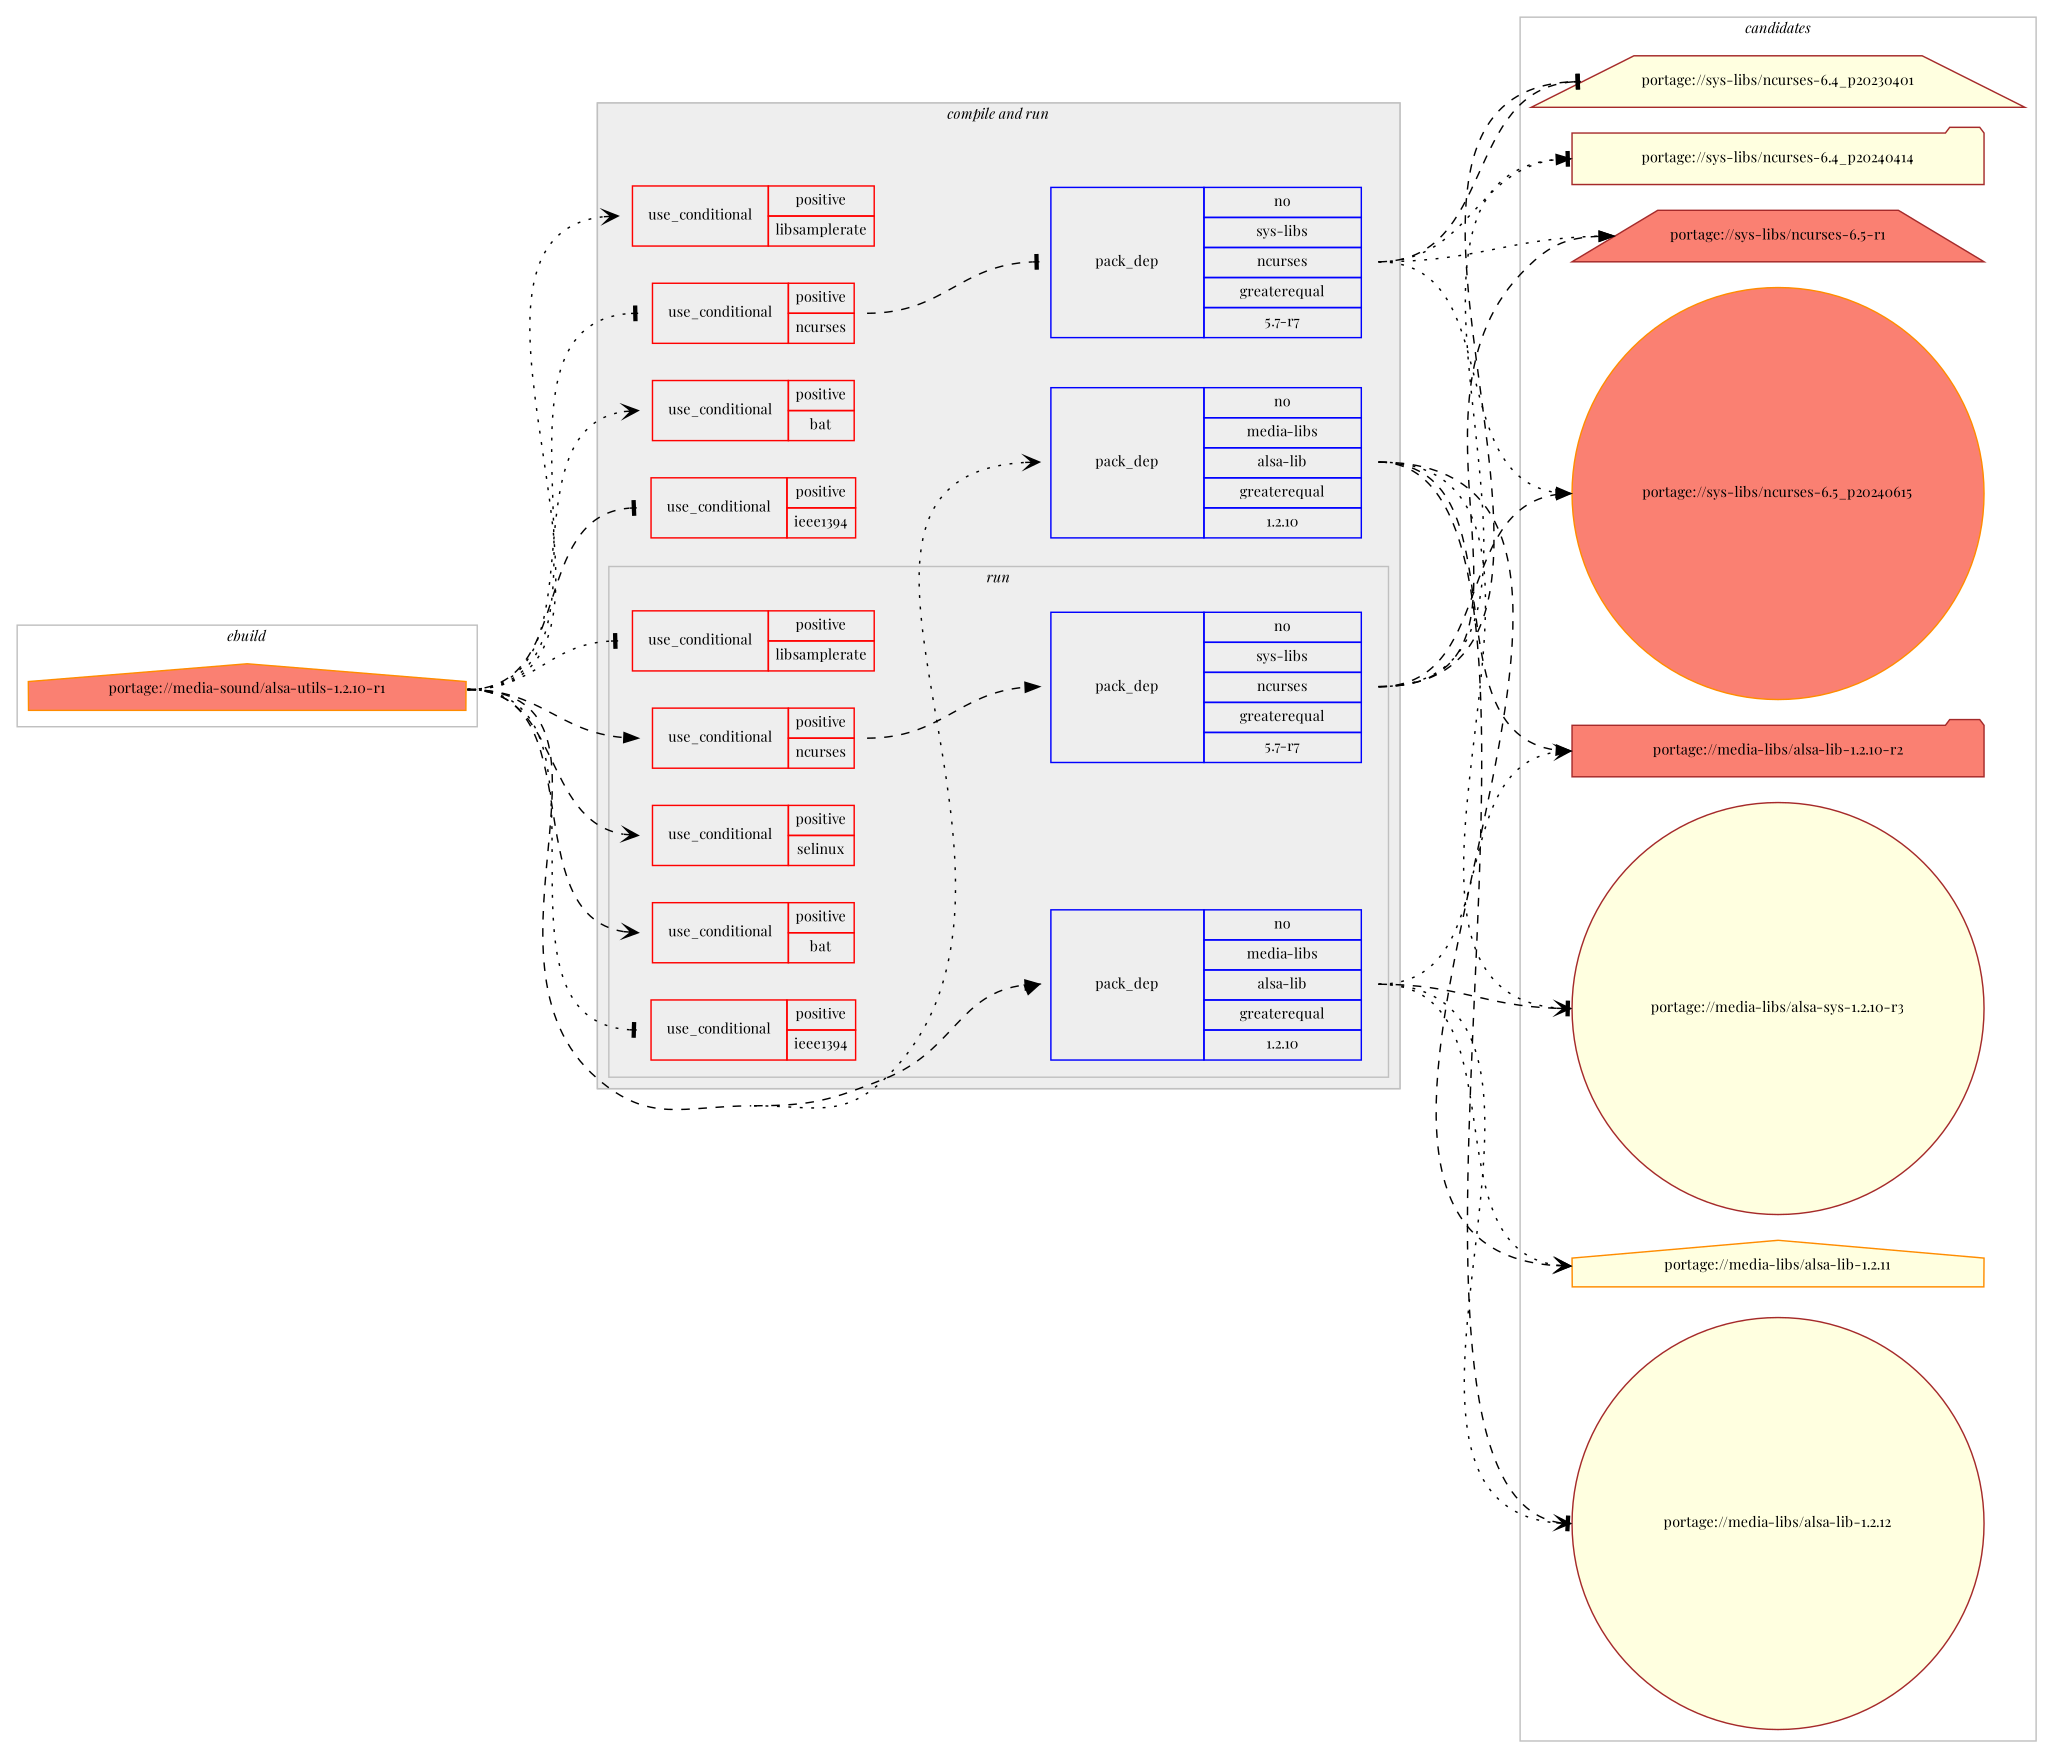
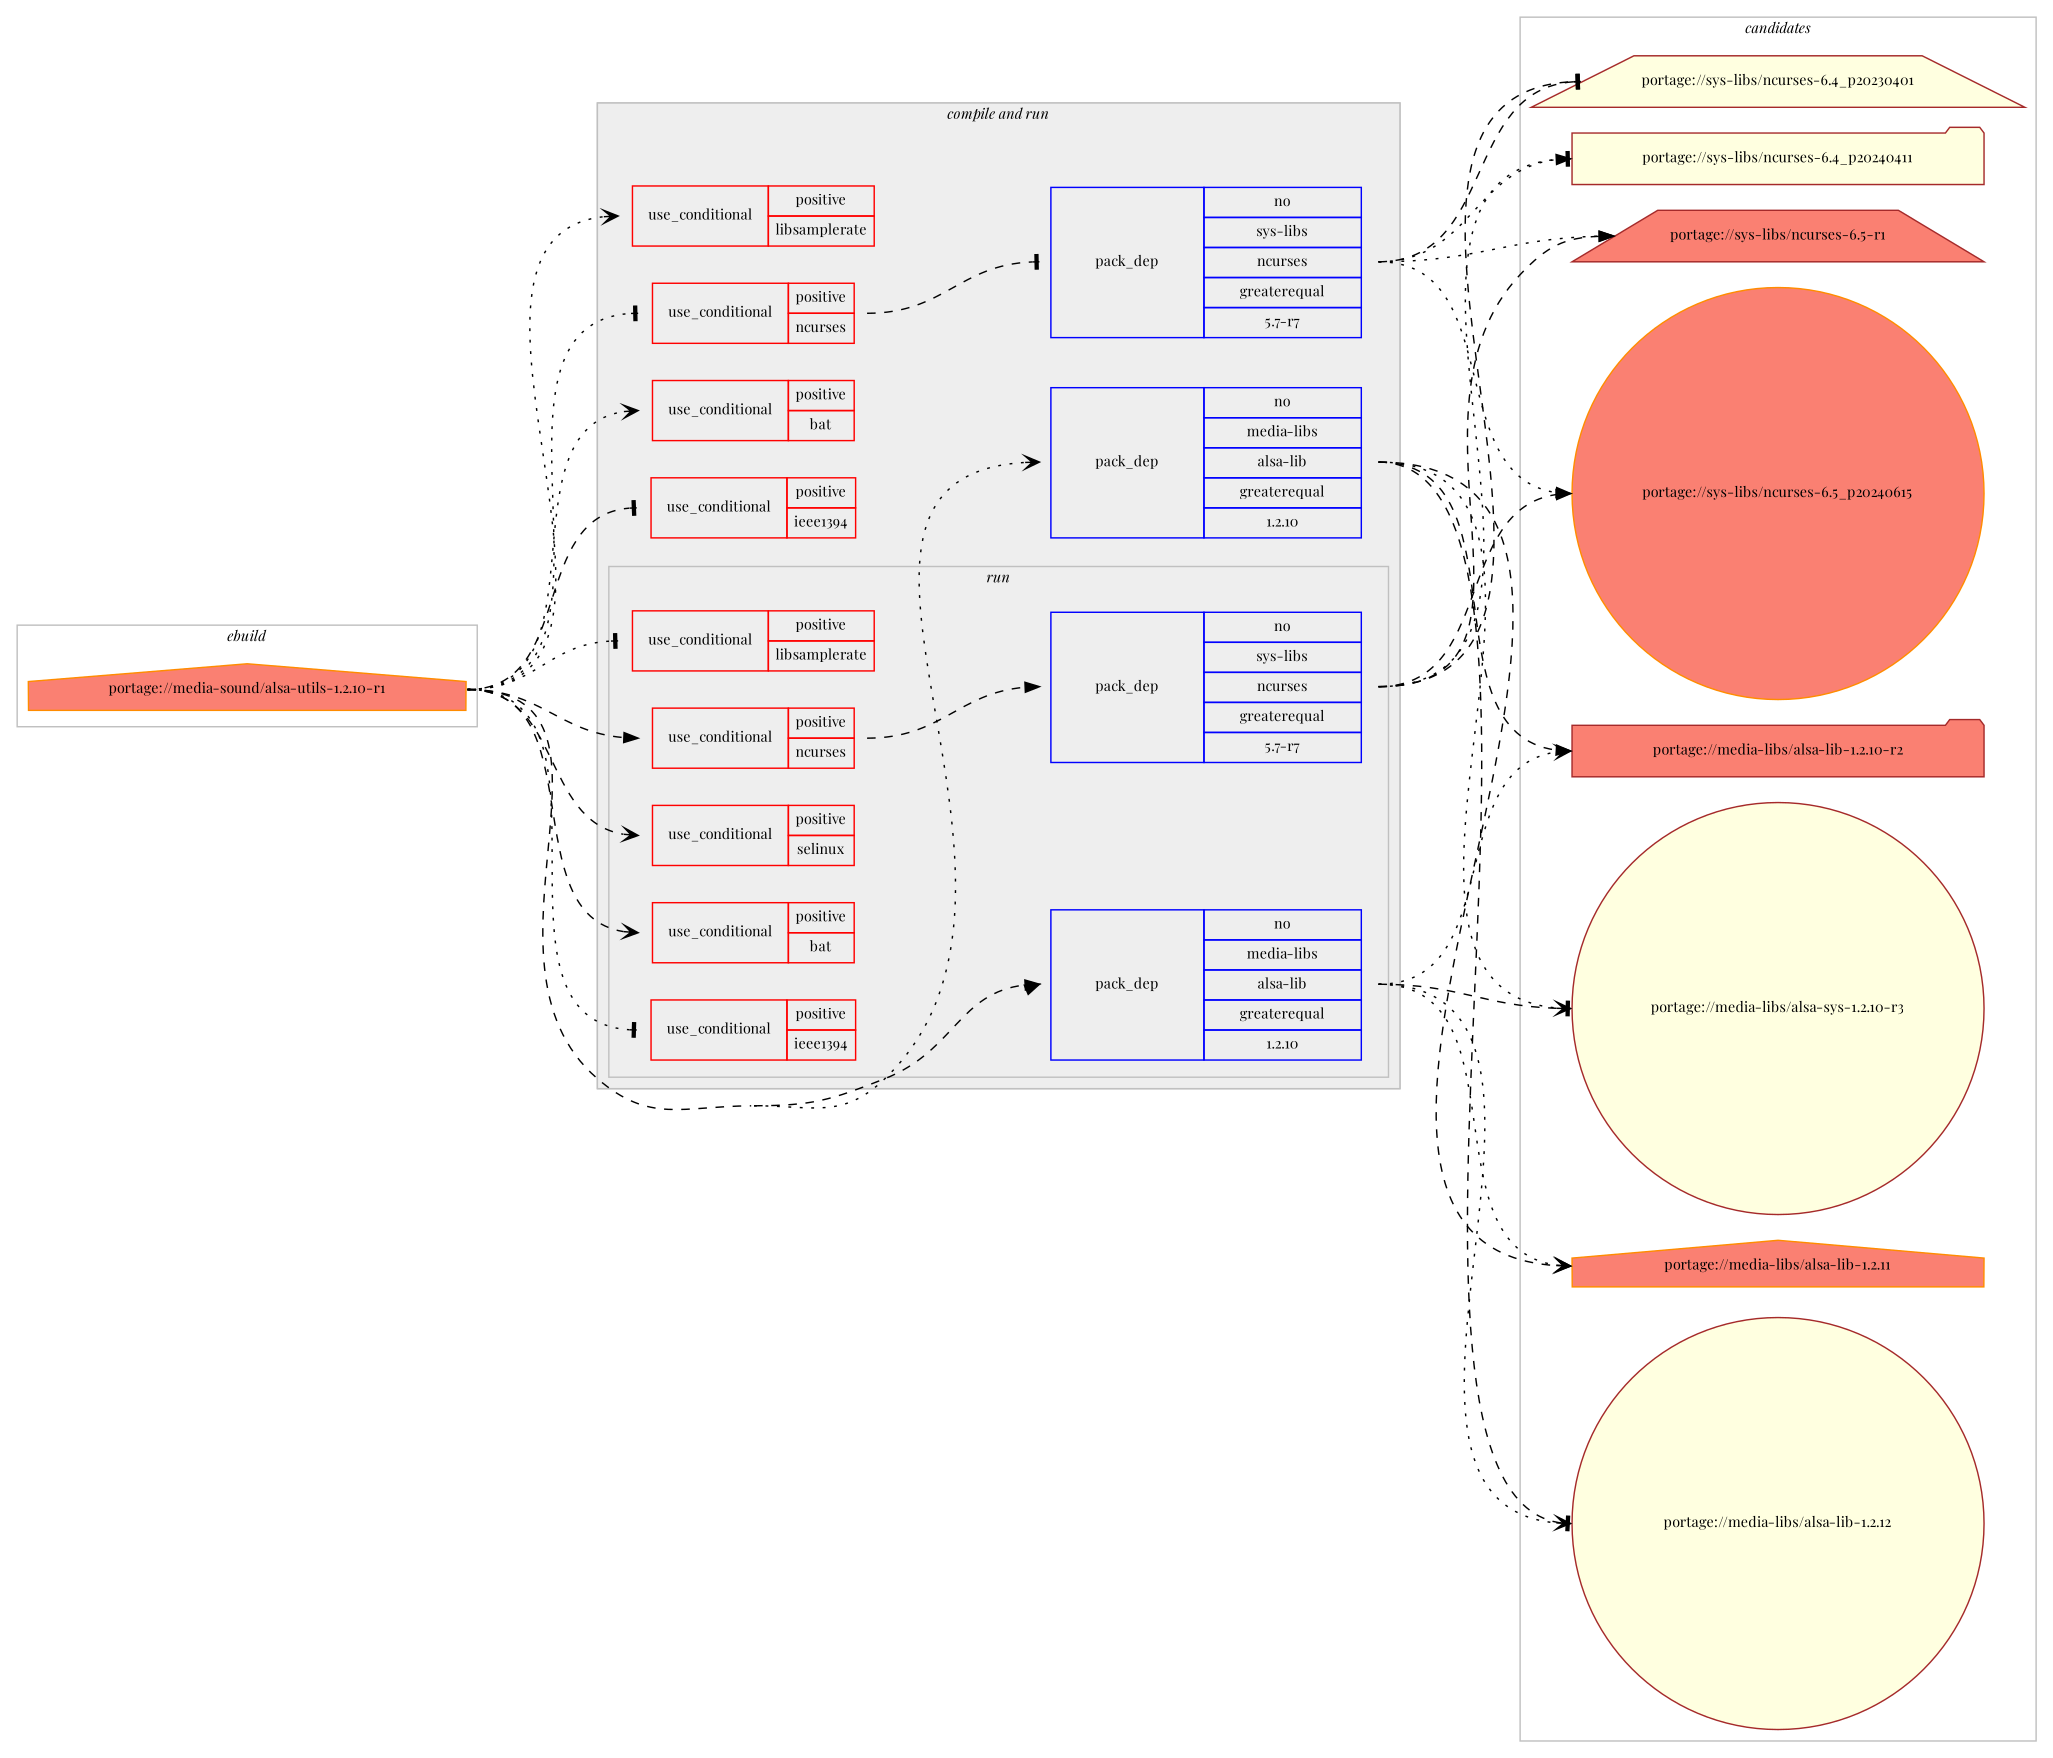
(1778, 159) -> (1778, 159)
(1778, 1266) -> (1778, 1266)
